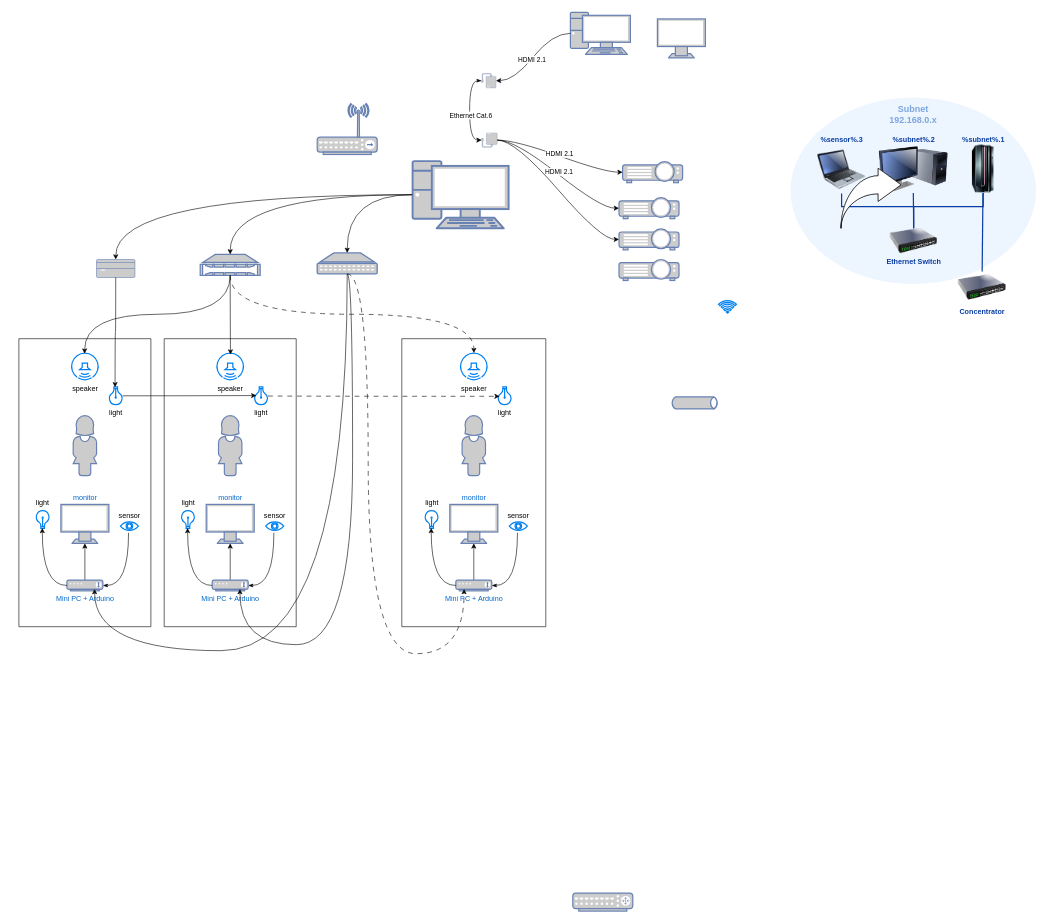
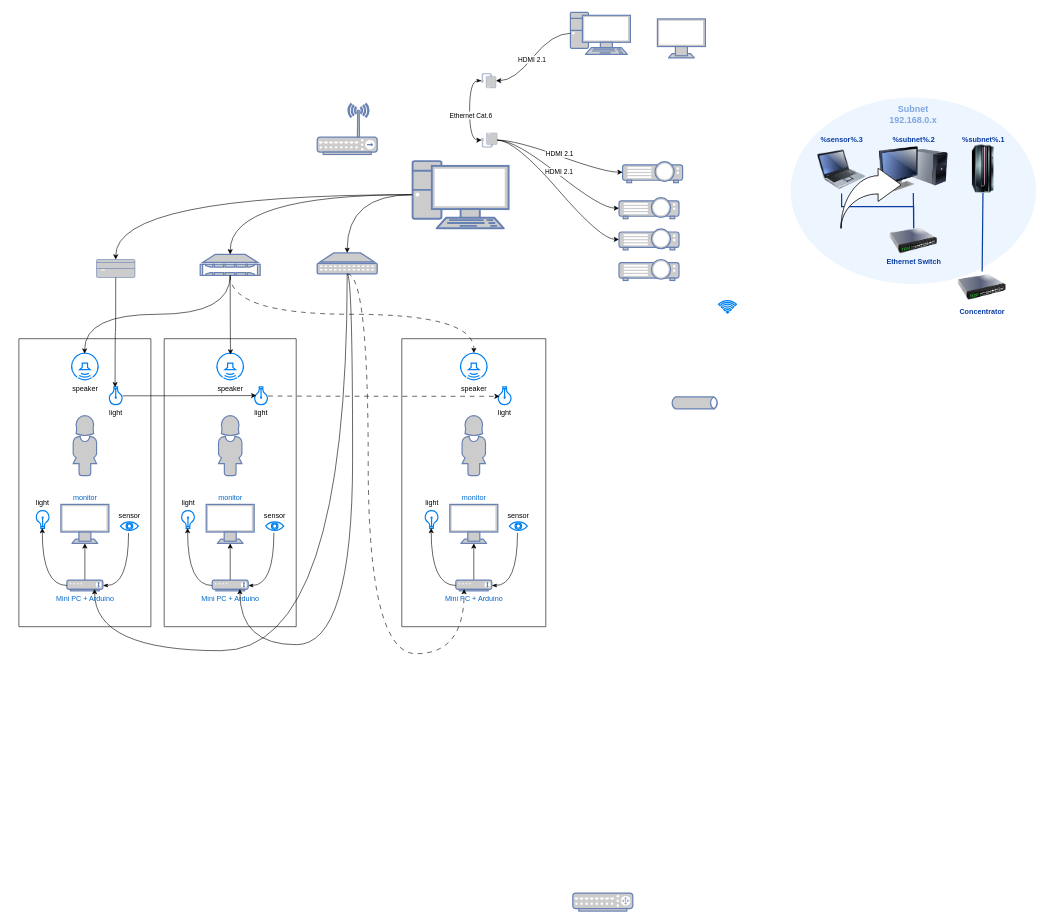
(948, 207) -> none
